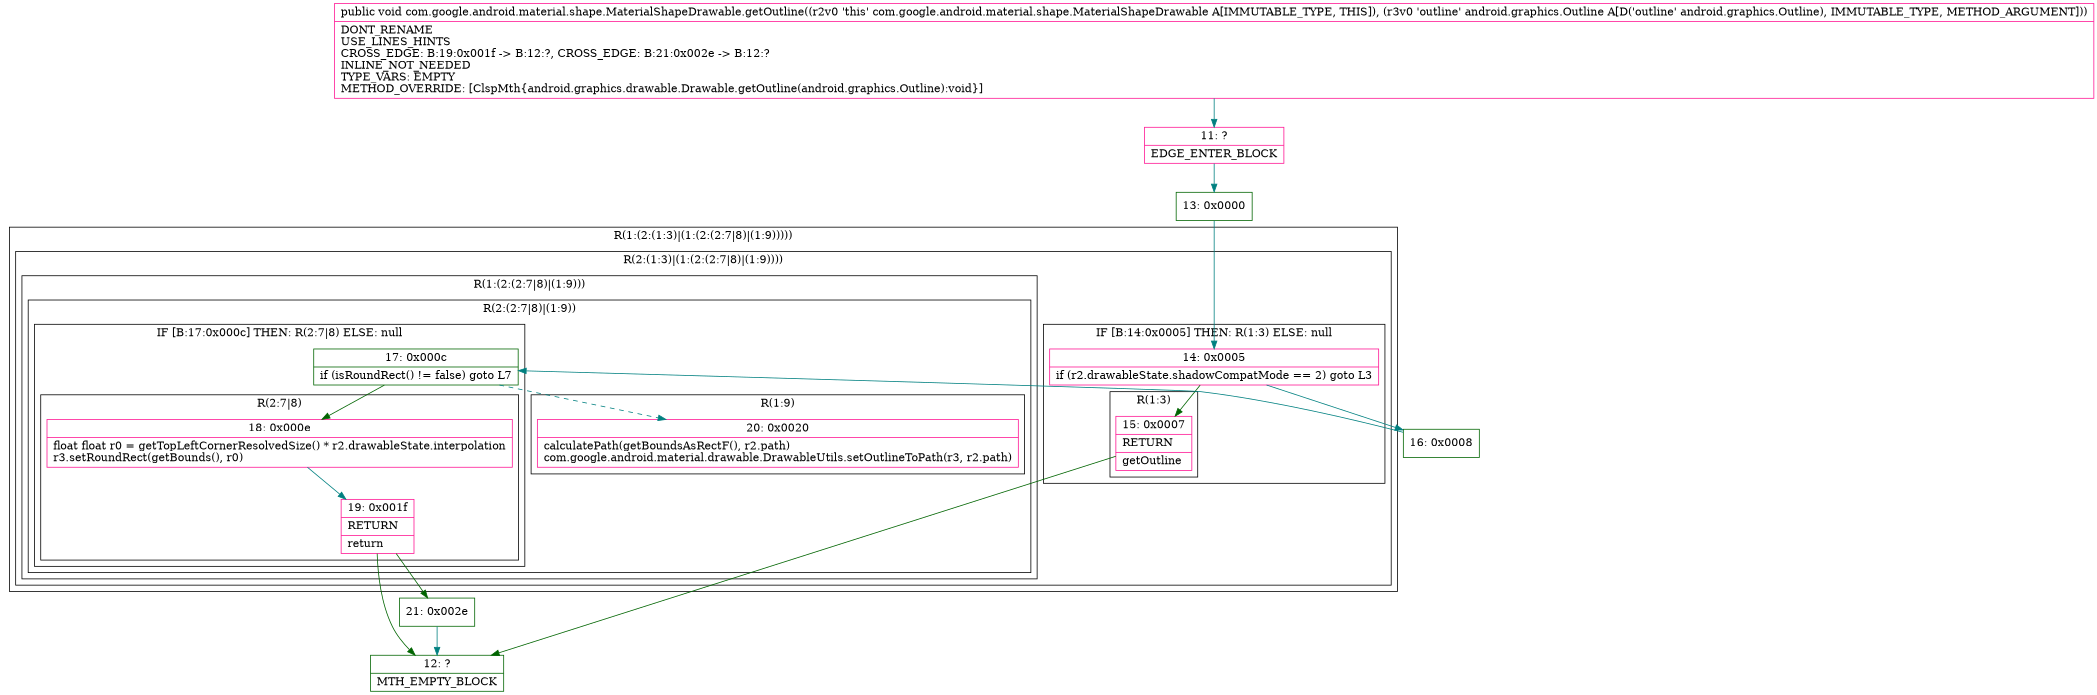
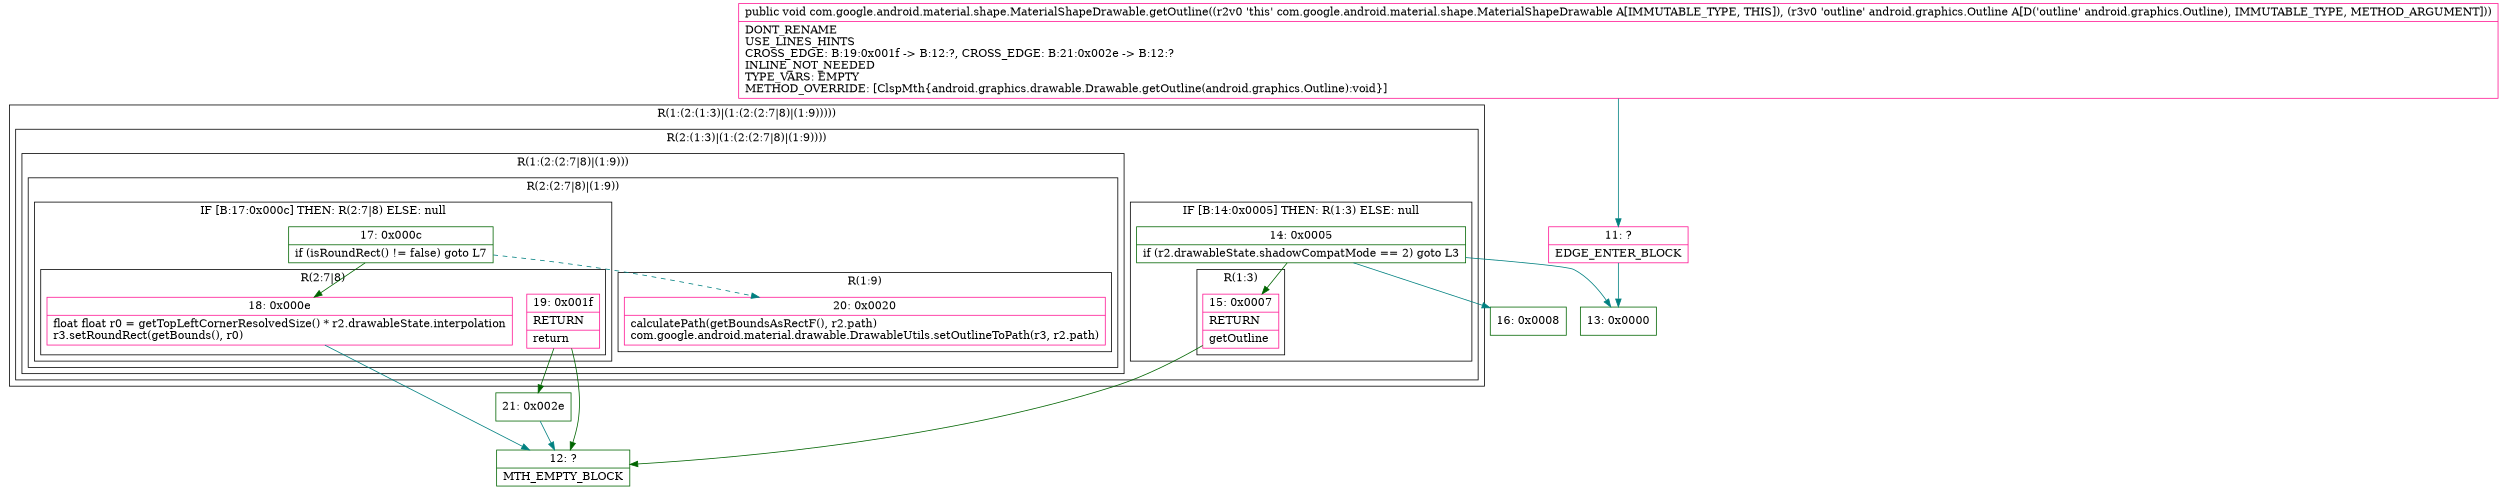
(1214, 281) -> (1542, 265)
(1214, 367) -> (1301, 245)
(967, 384) -> none
(324, 481) -> (424, 396)
